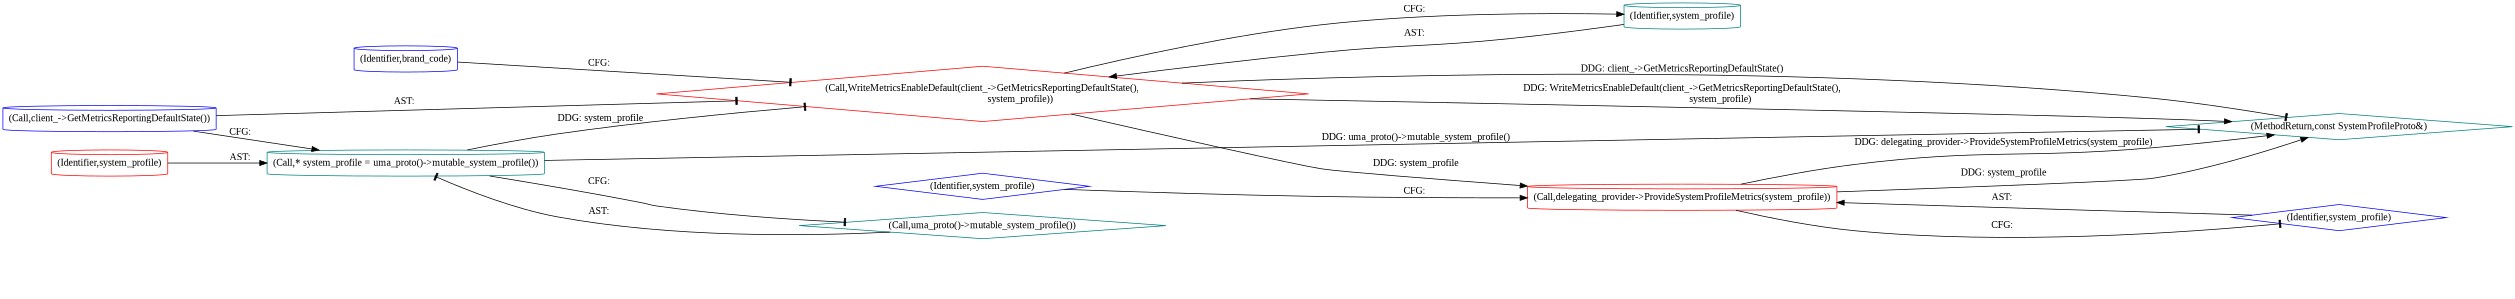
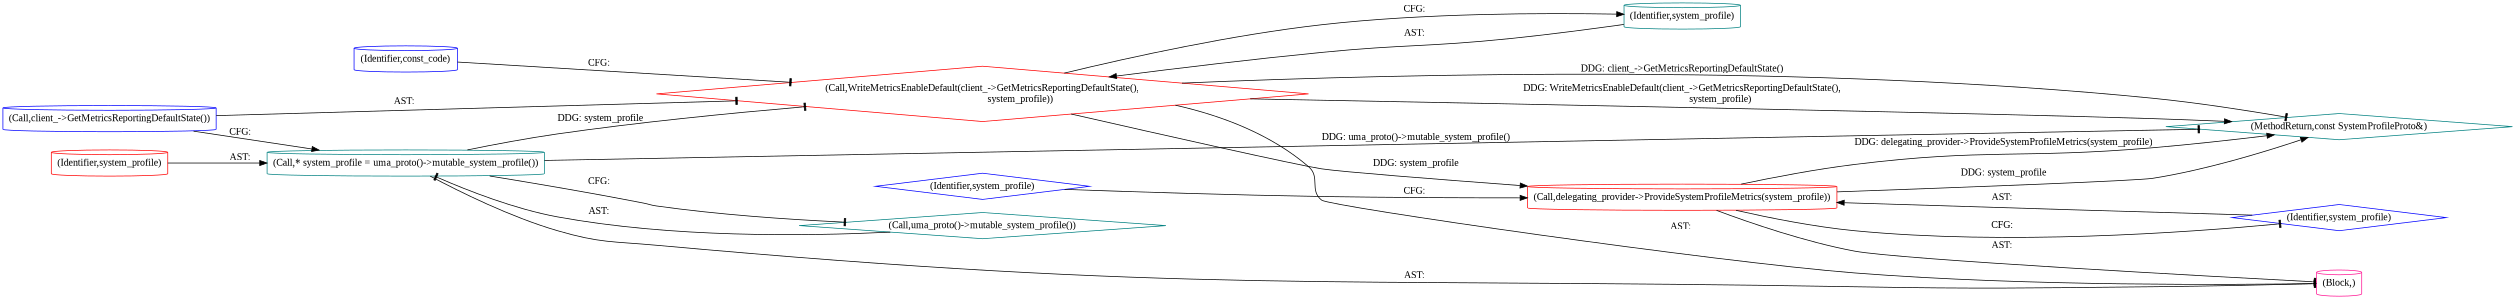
(406, 59) -> (406, 59)
none -> (2339, 283)
